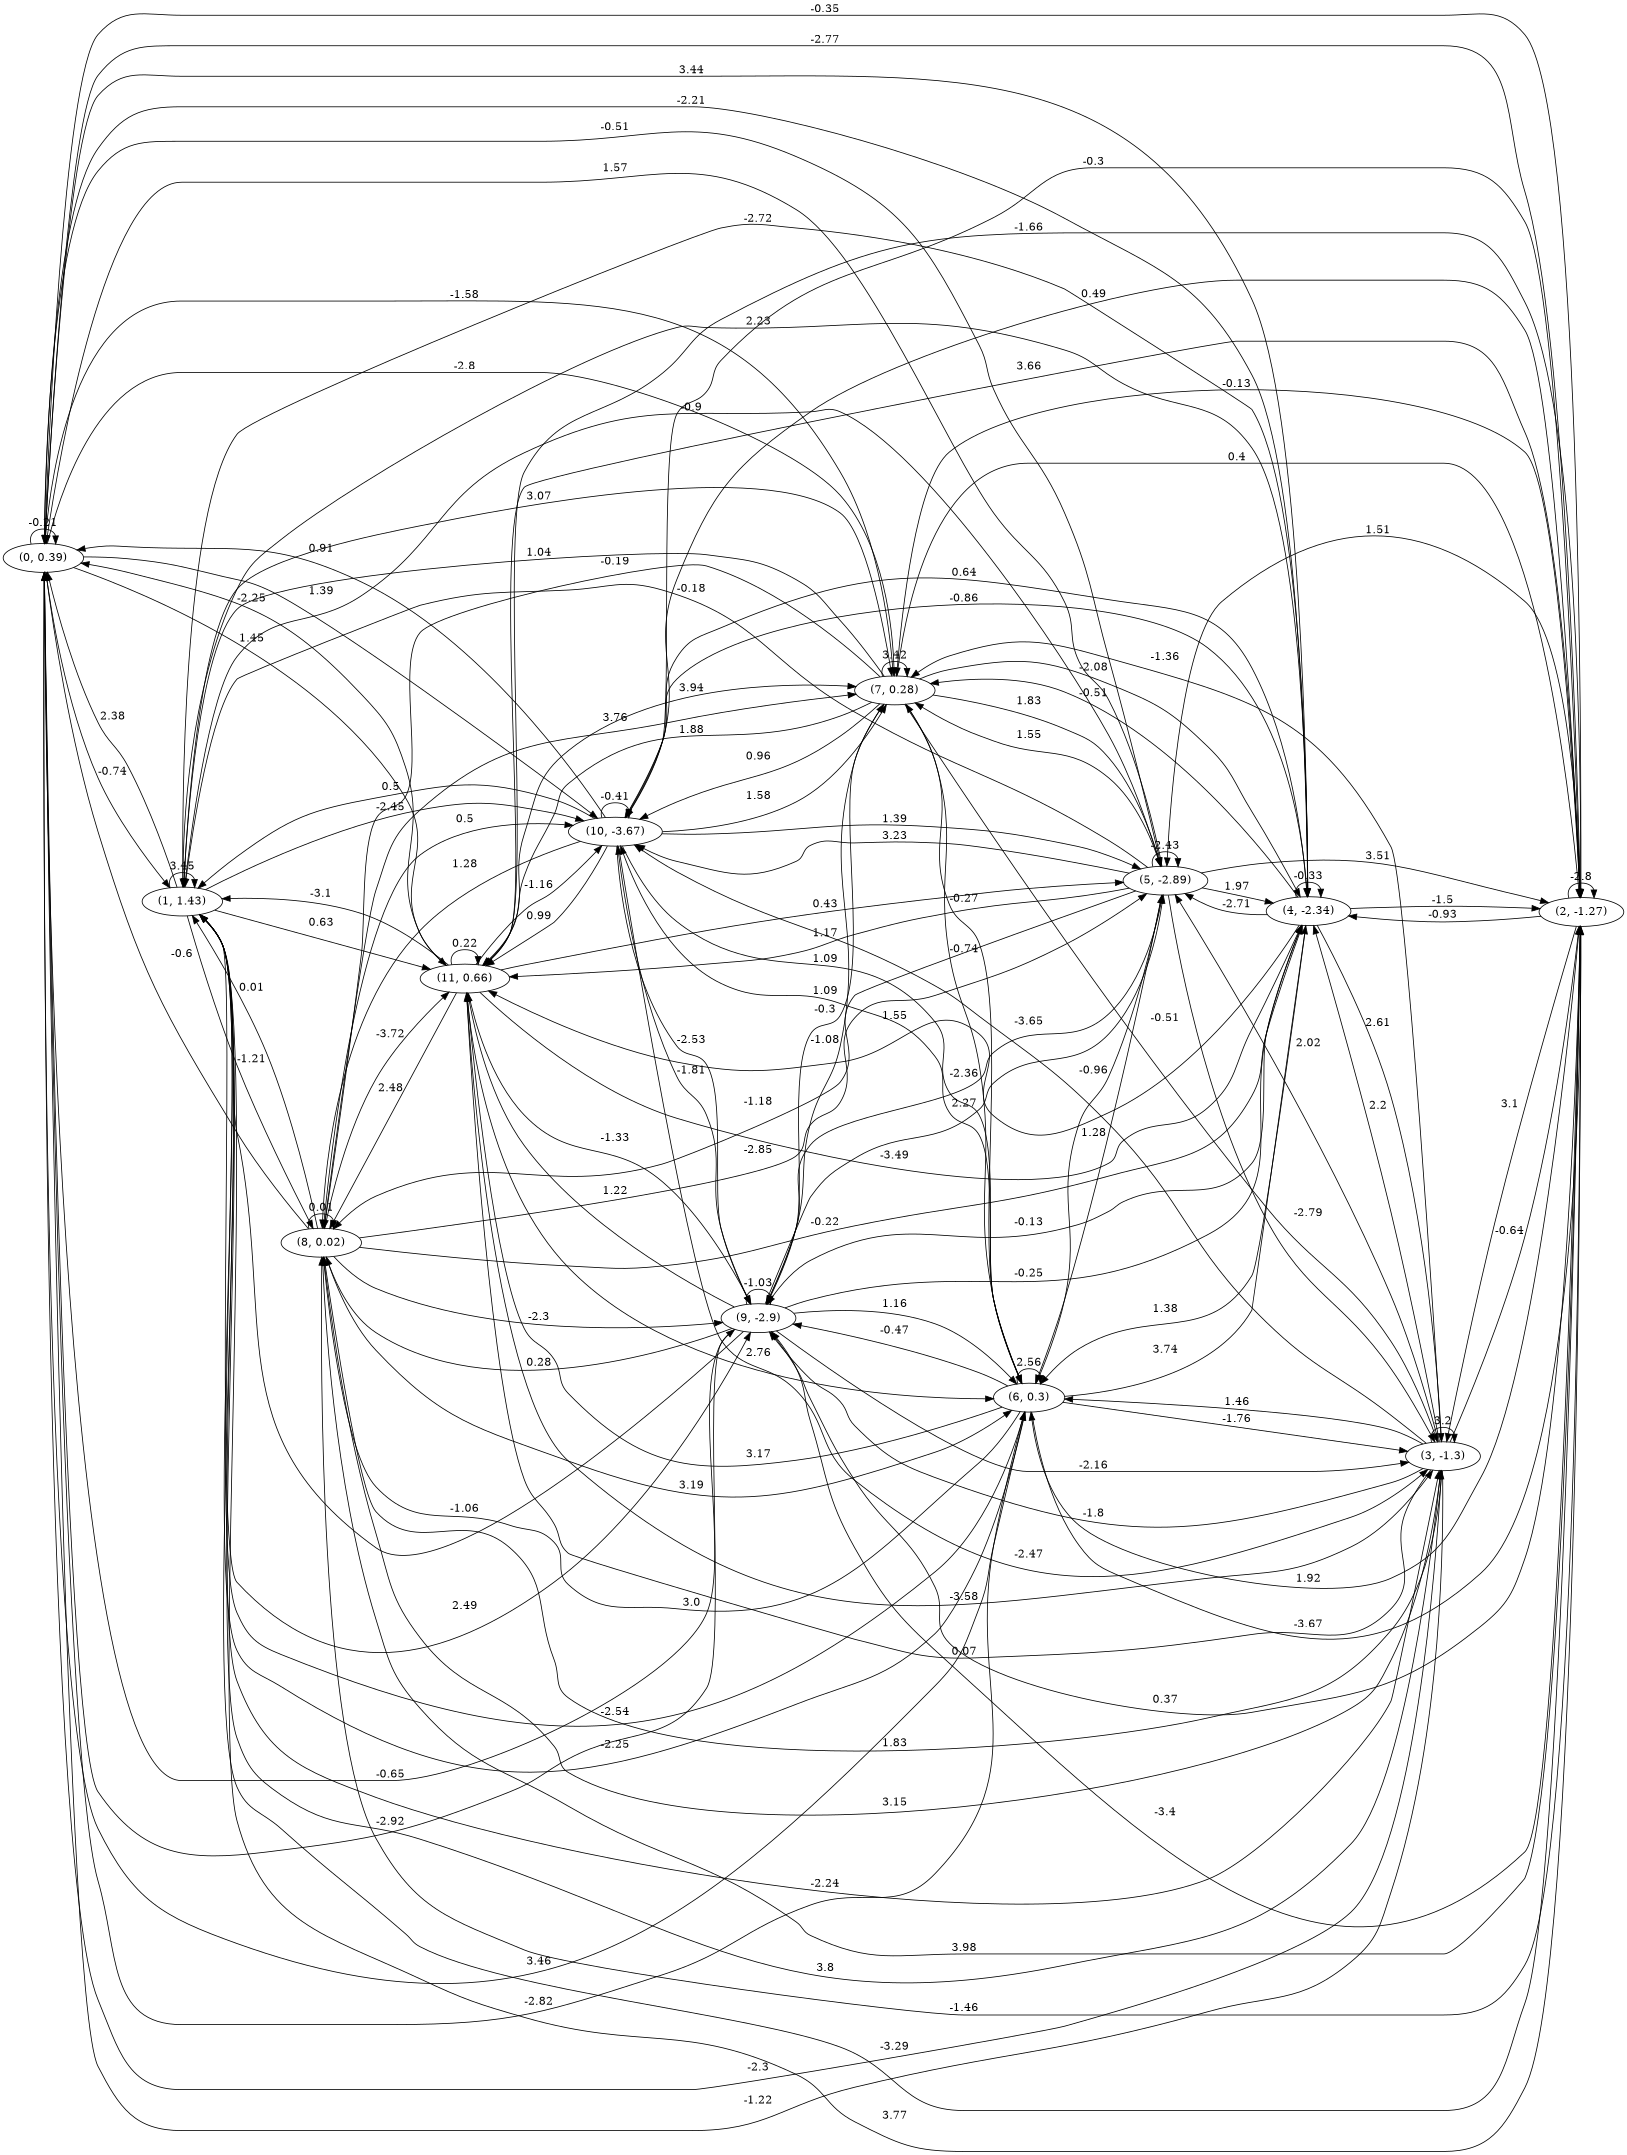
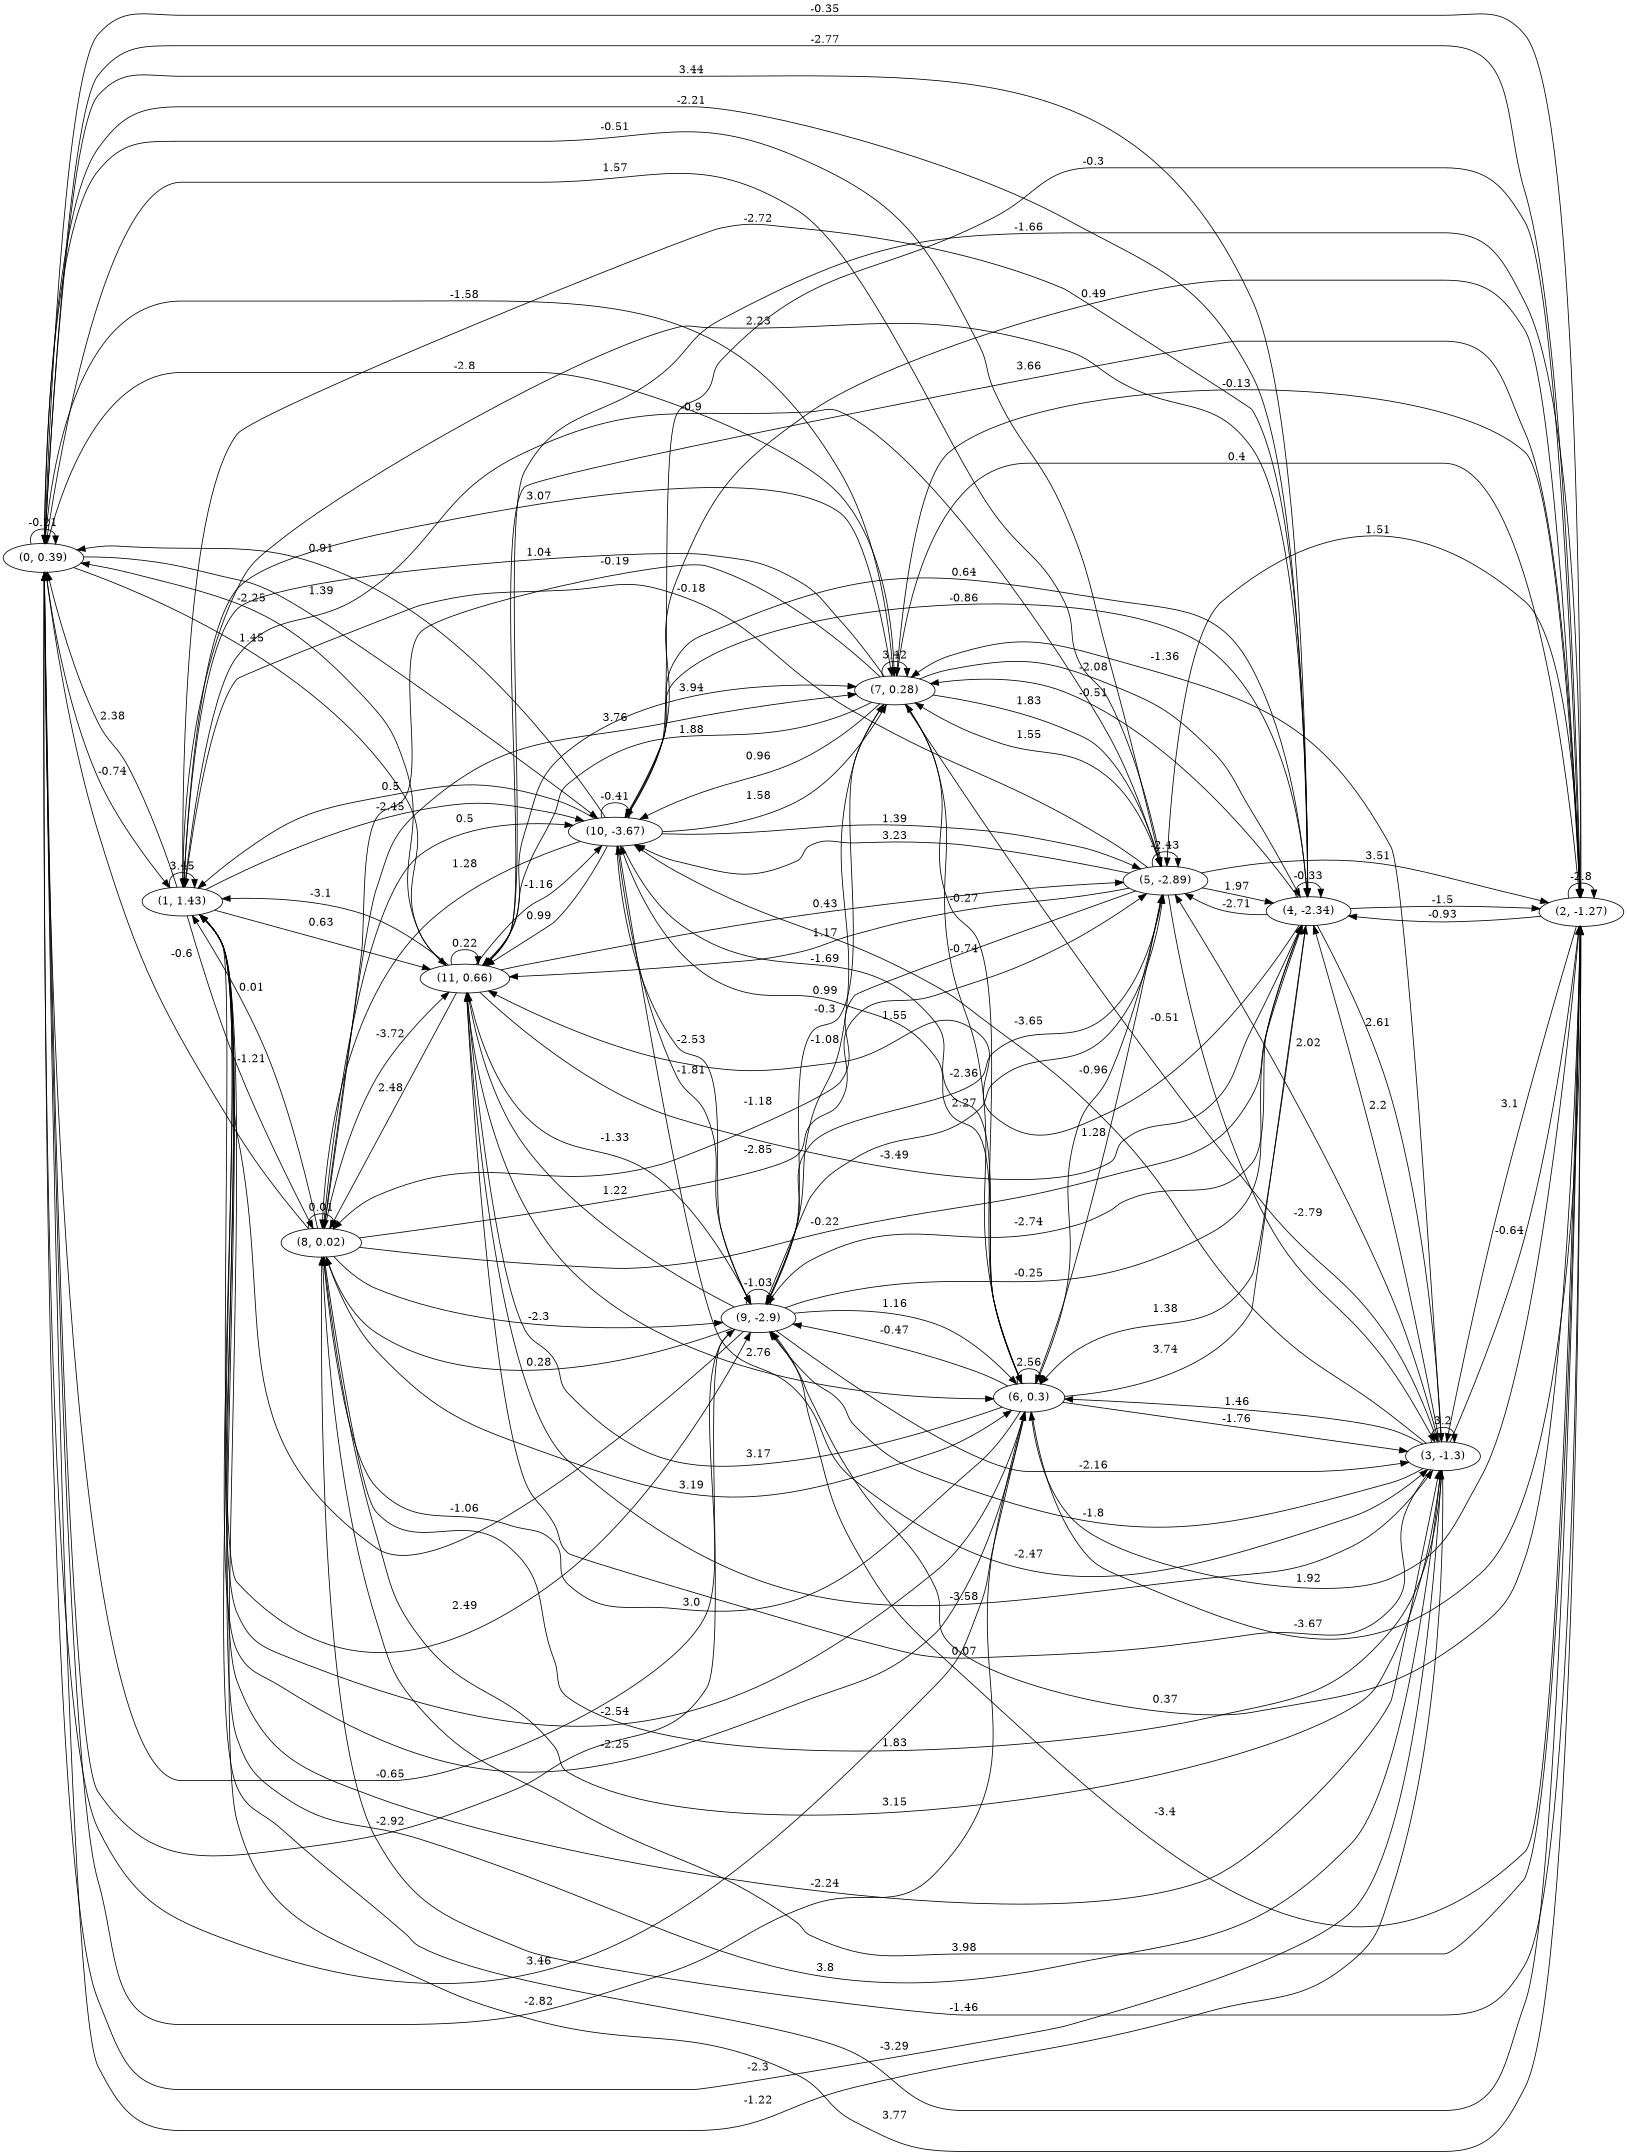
(825, 959) -> (825, 959)
(825, 991) -> (825, 991)
(1029, 1222) -> (1029, 1222)
